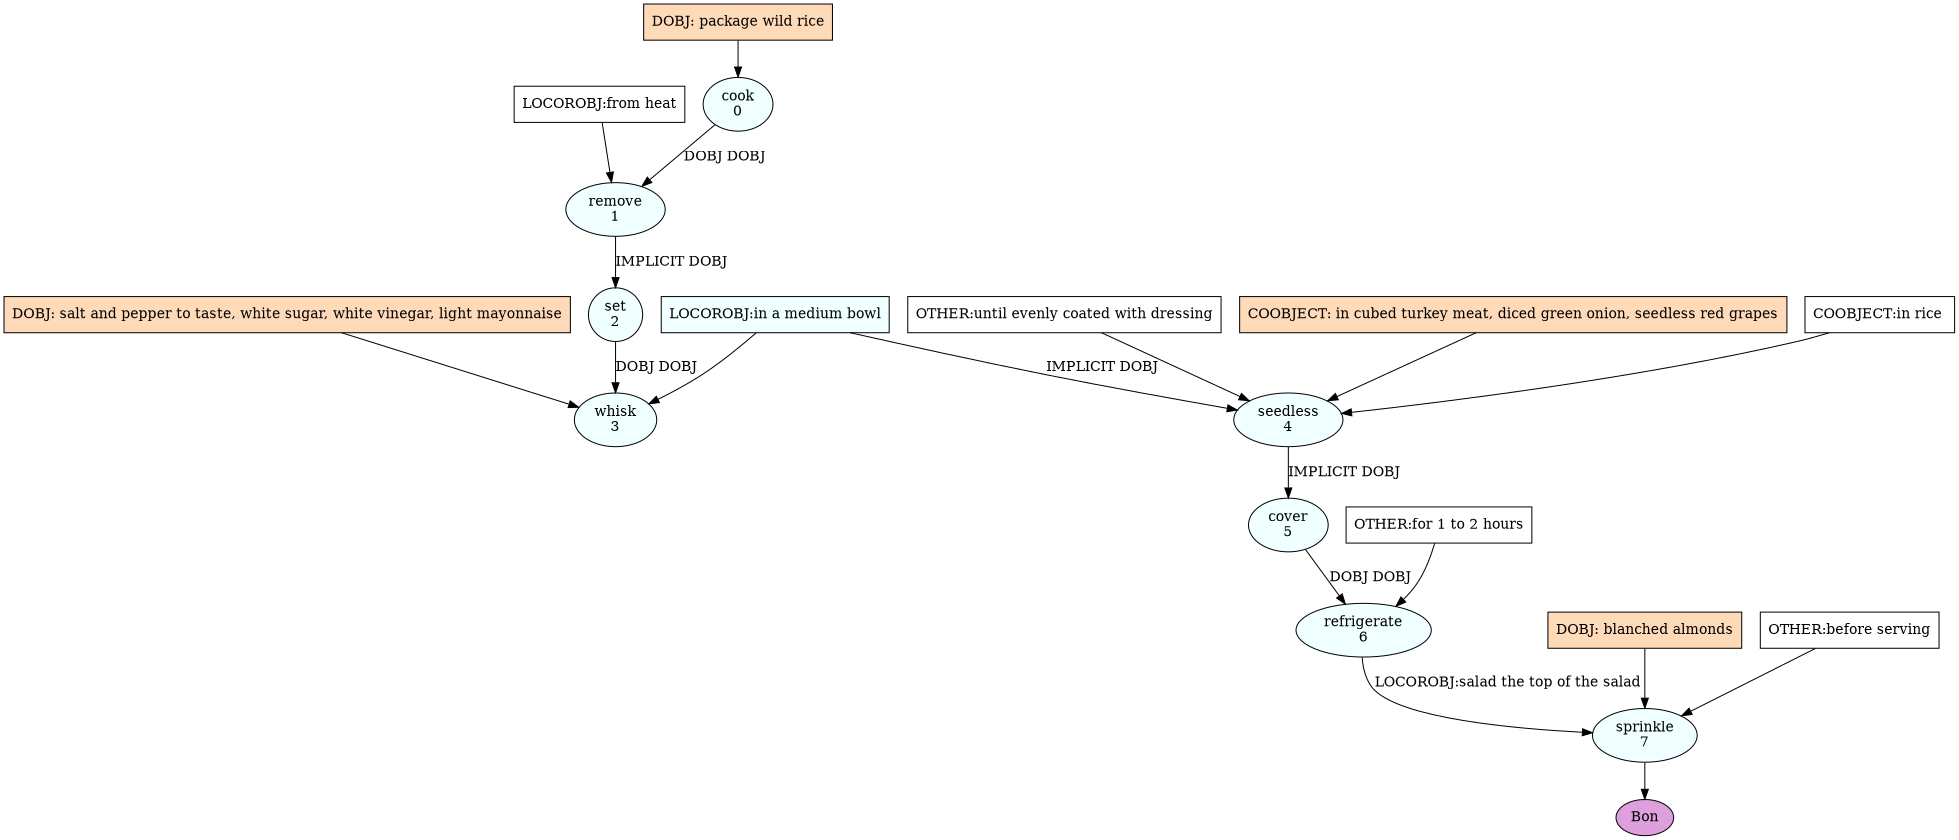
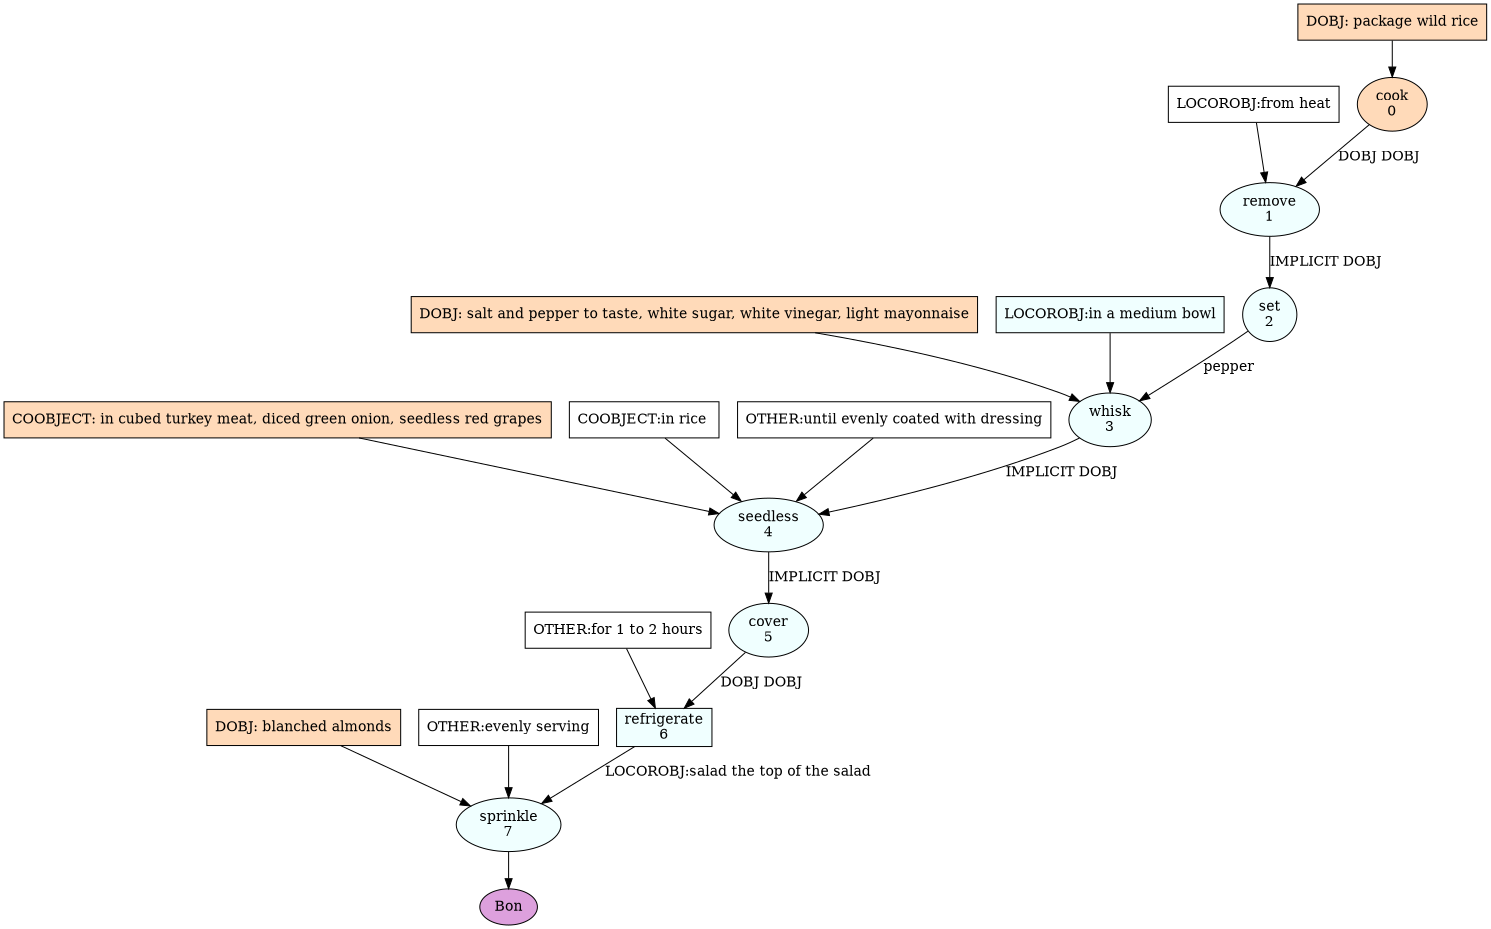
(738, 104) -> (1392, 104)
(657, 367) -> (1229, 367)
(1038, 373) -> (956, 481)
(1364, 630) -> (664, 727)
(1850, 630) -> (509, 727)
